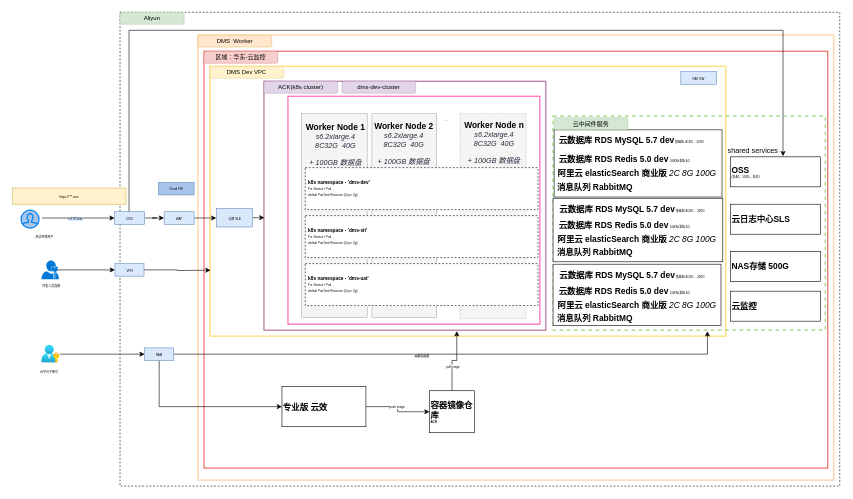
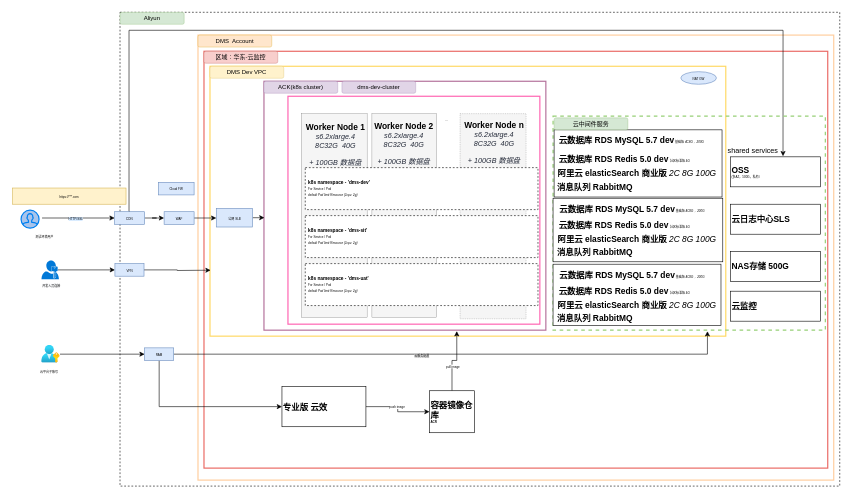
(235, 41) -> (235, 41)
(699, 78) -> (699, 78)
(176, 189) -> (176, 189)
